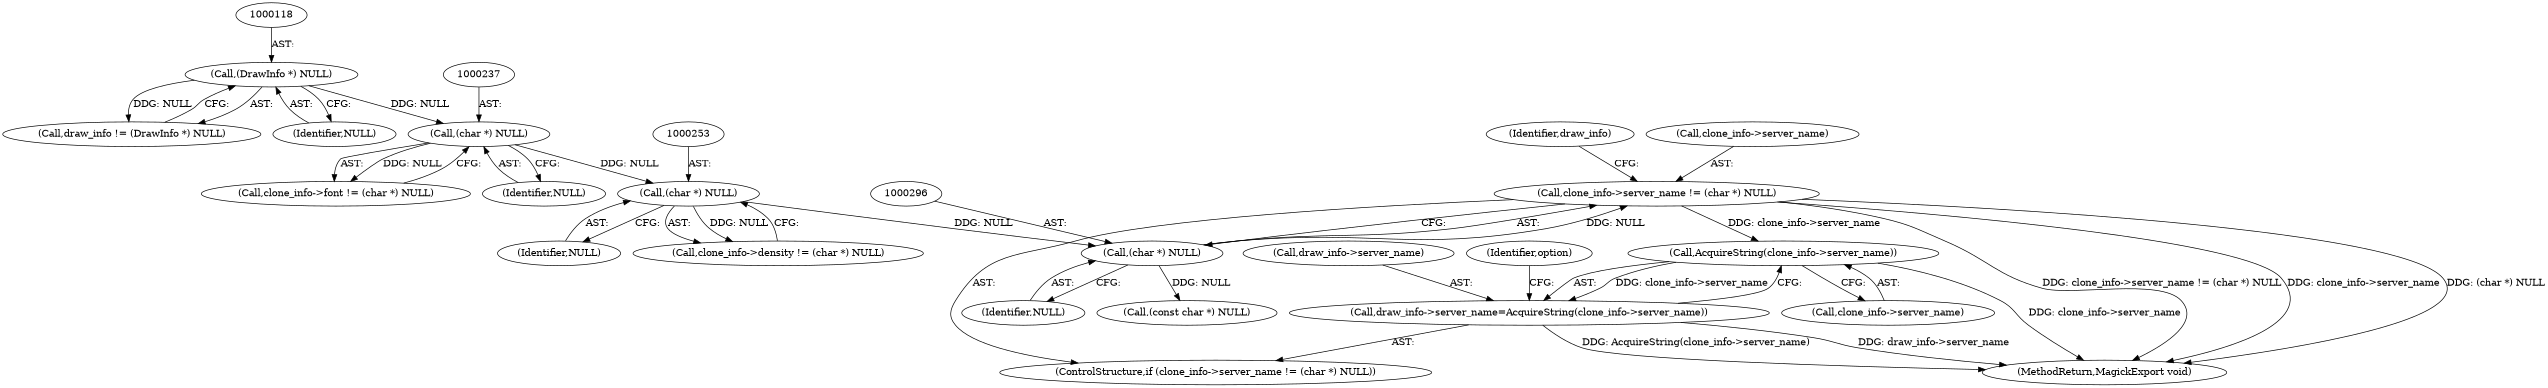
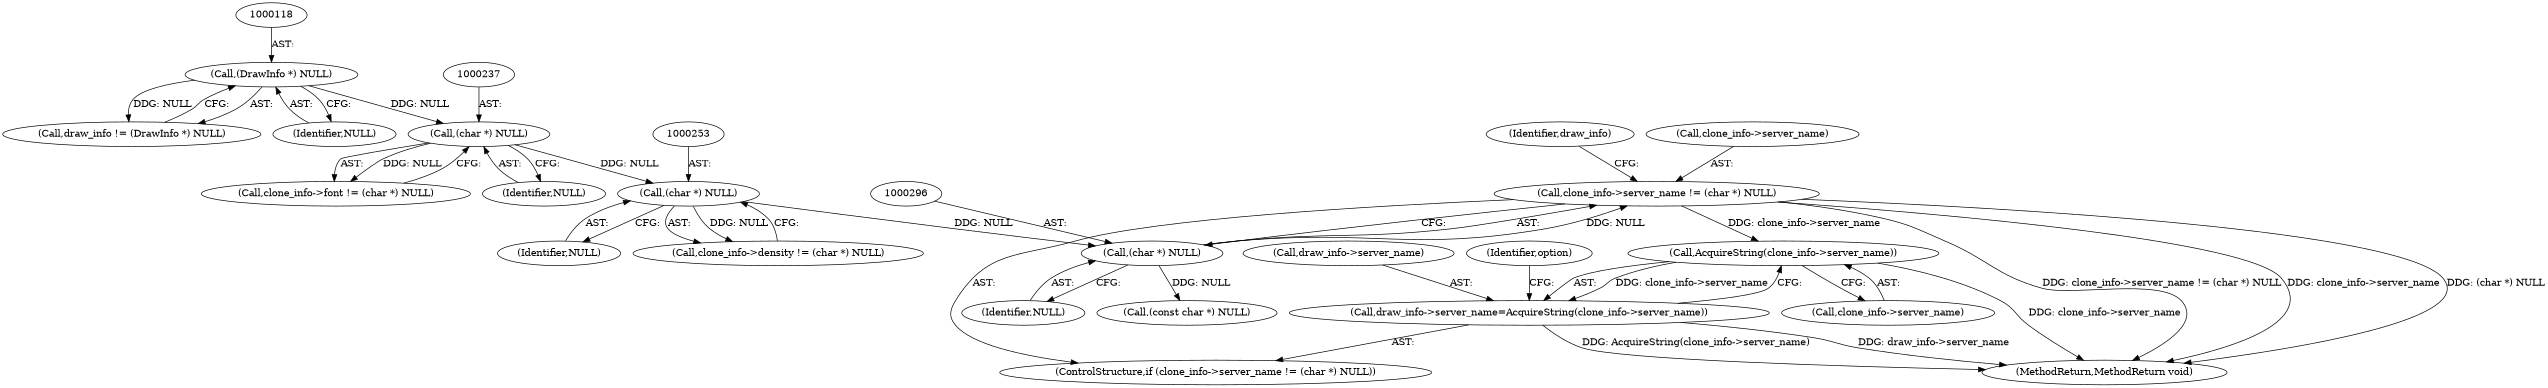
(2104, 372) -> (2104, 372)
